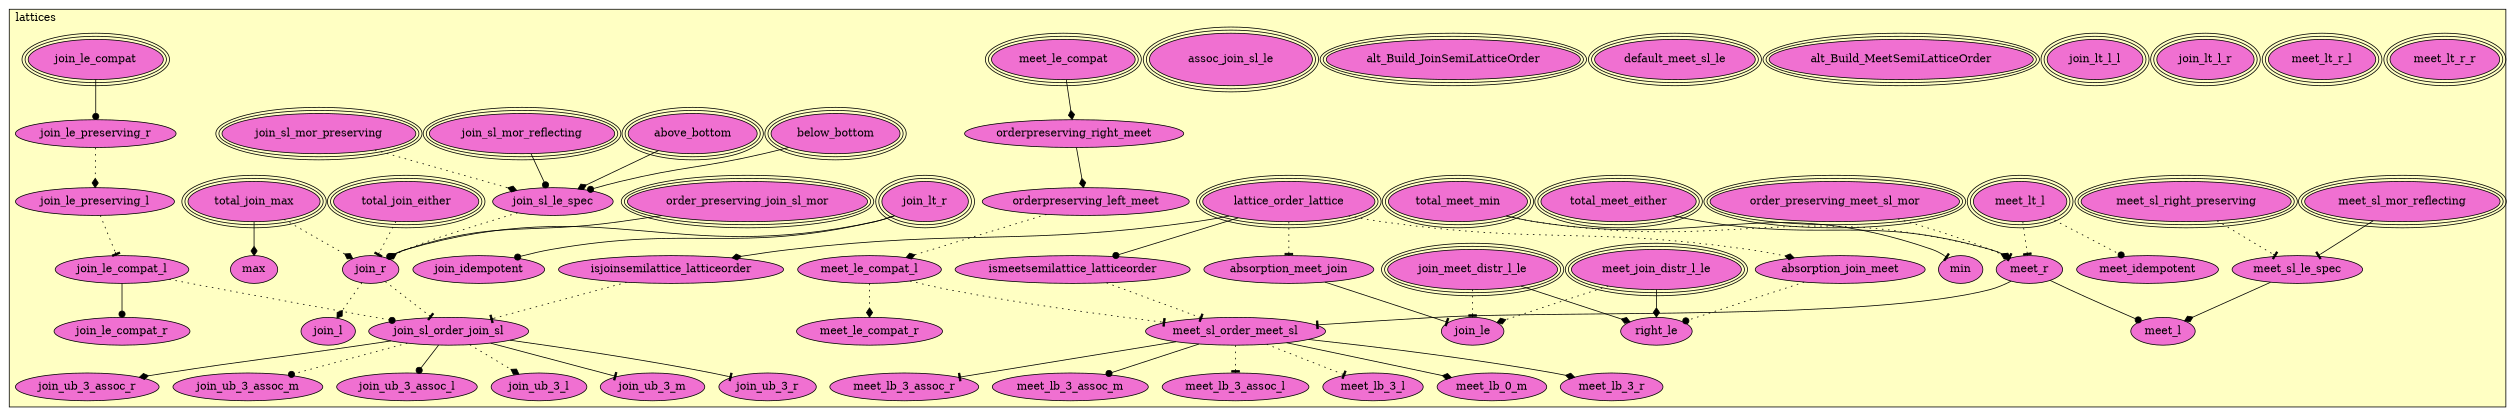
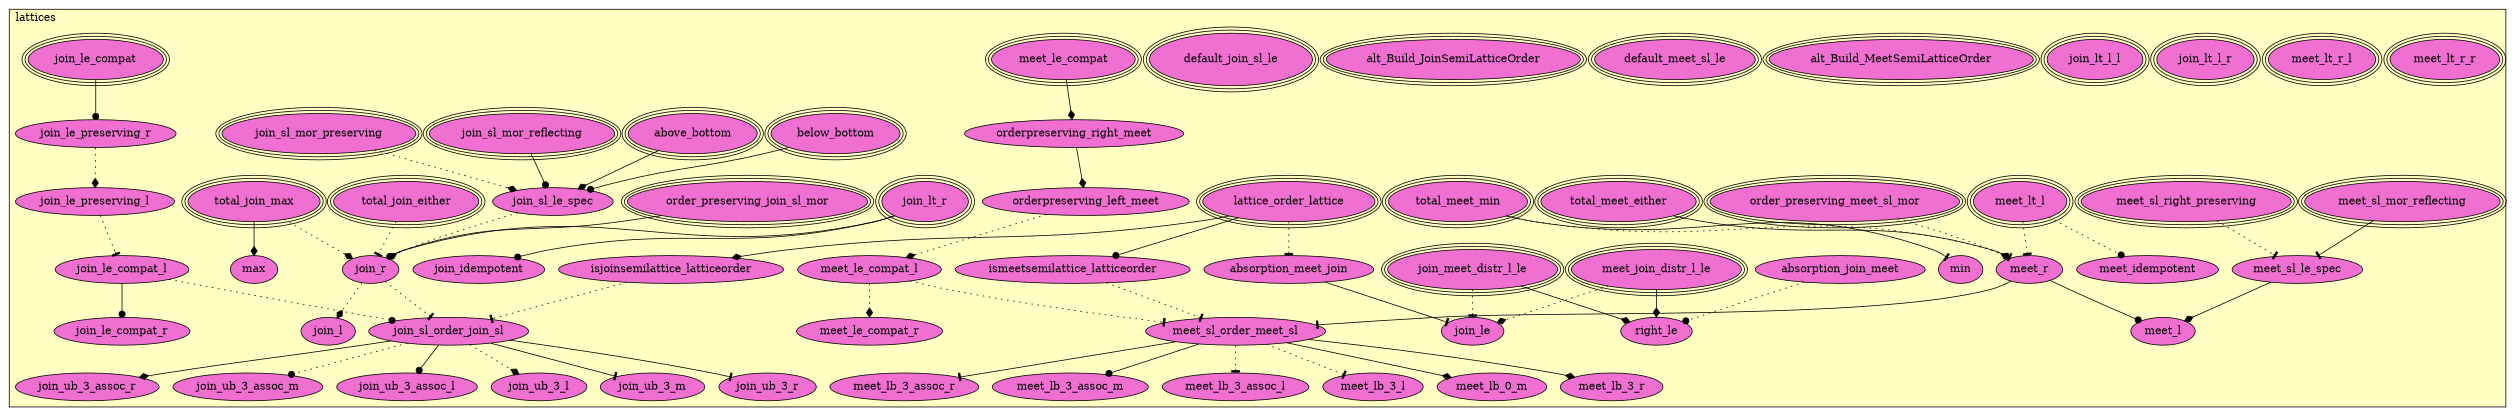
(1231, 59) -> (1231, 59)
(1567, 236) -> none
